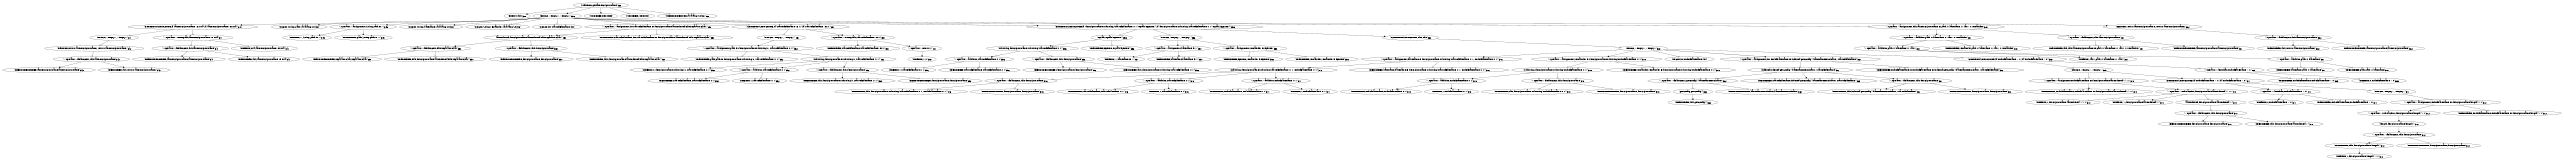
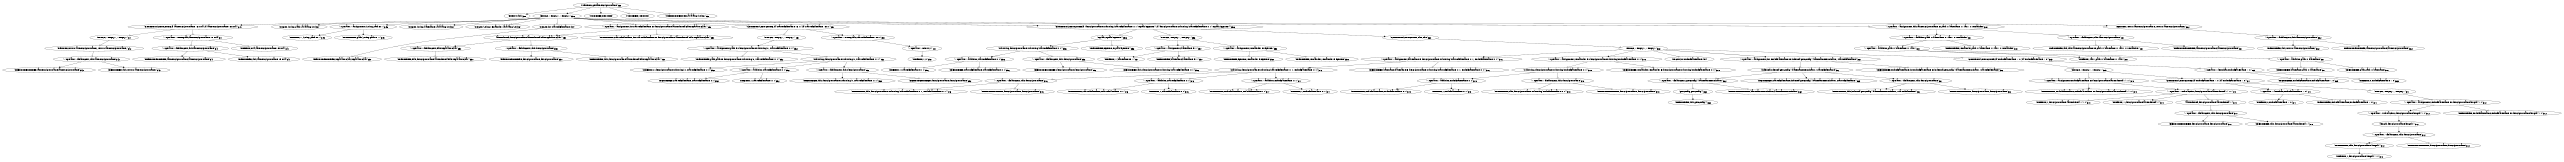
(858, 48) -> none
(390, 54) -> (445, 39)
